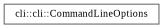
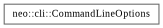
(82, 14) -> (82, 14)
